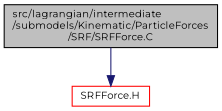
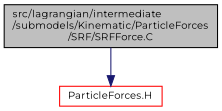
(111, 96) -> (111, 96)
